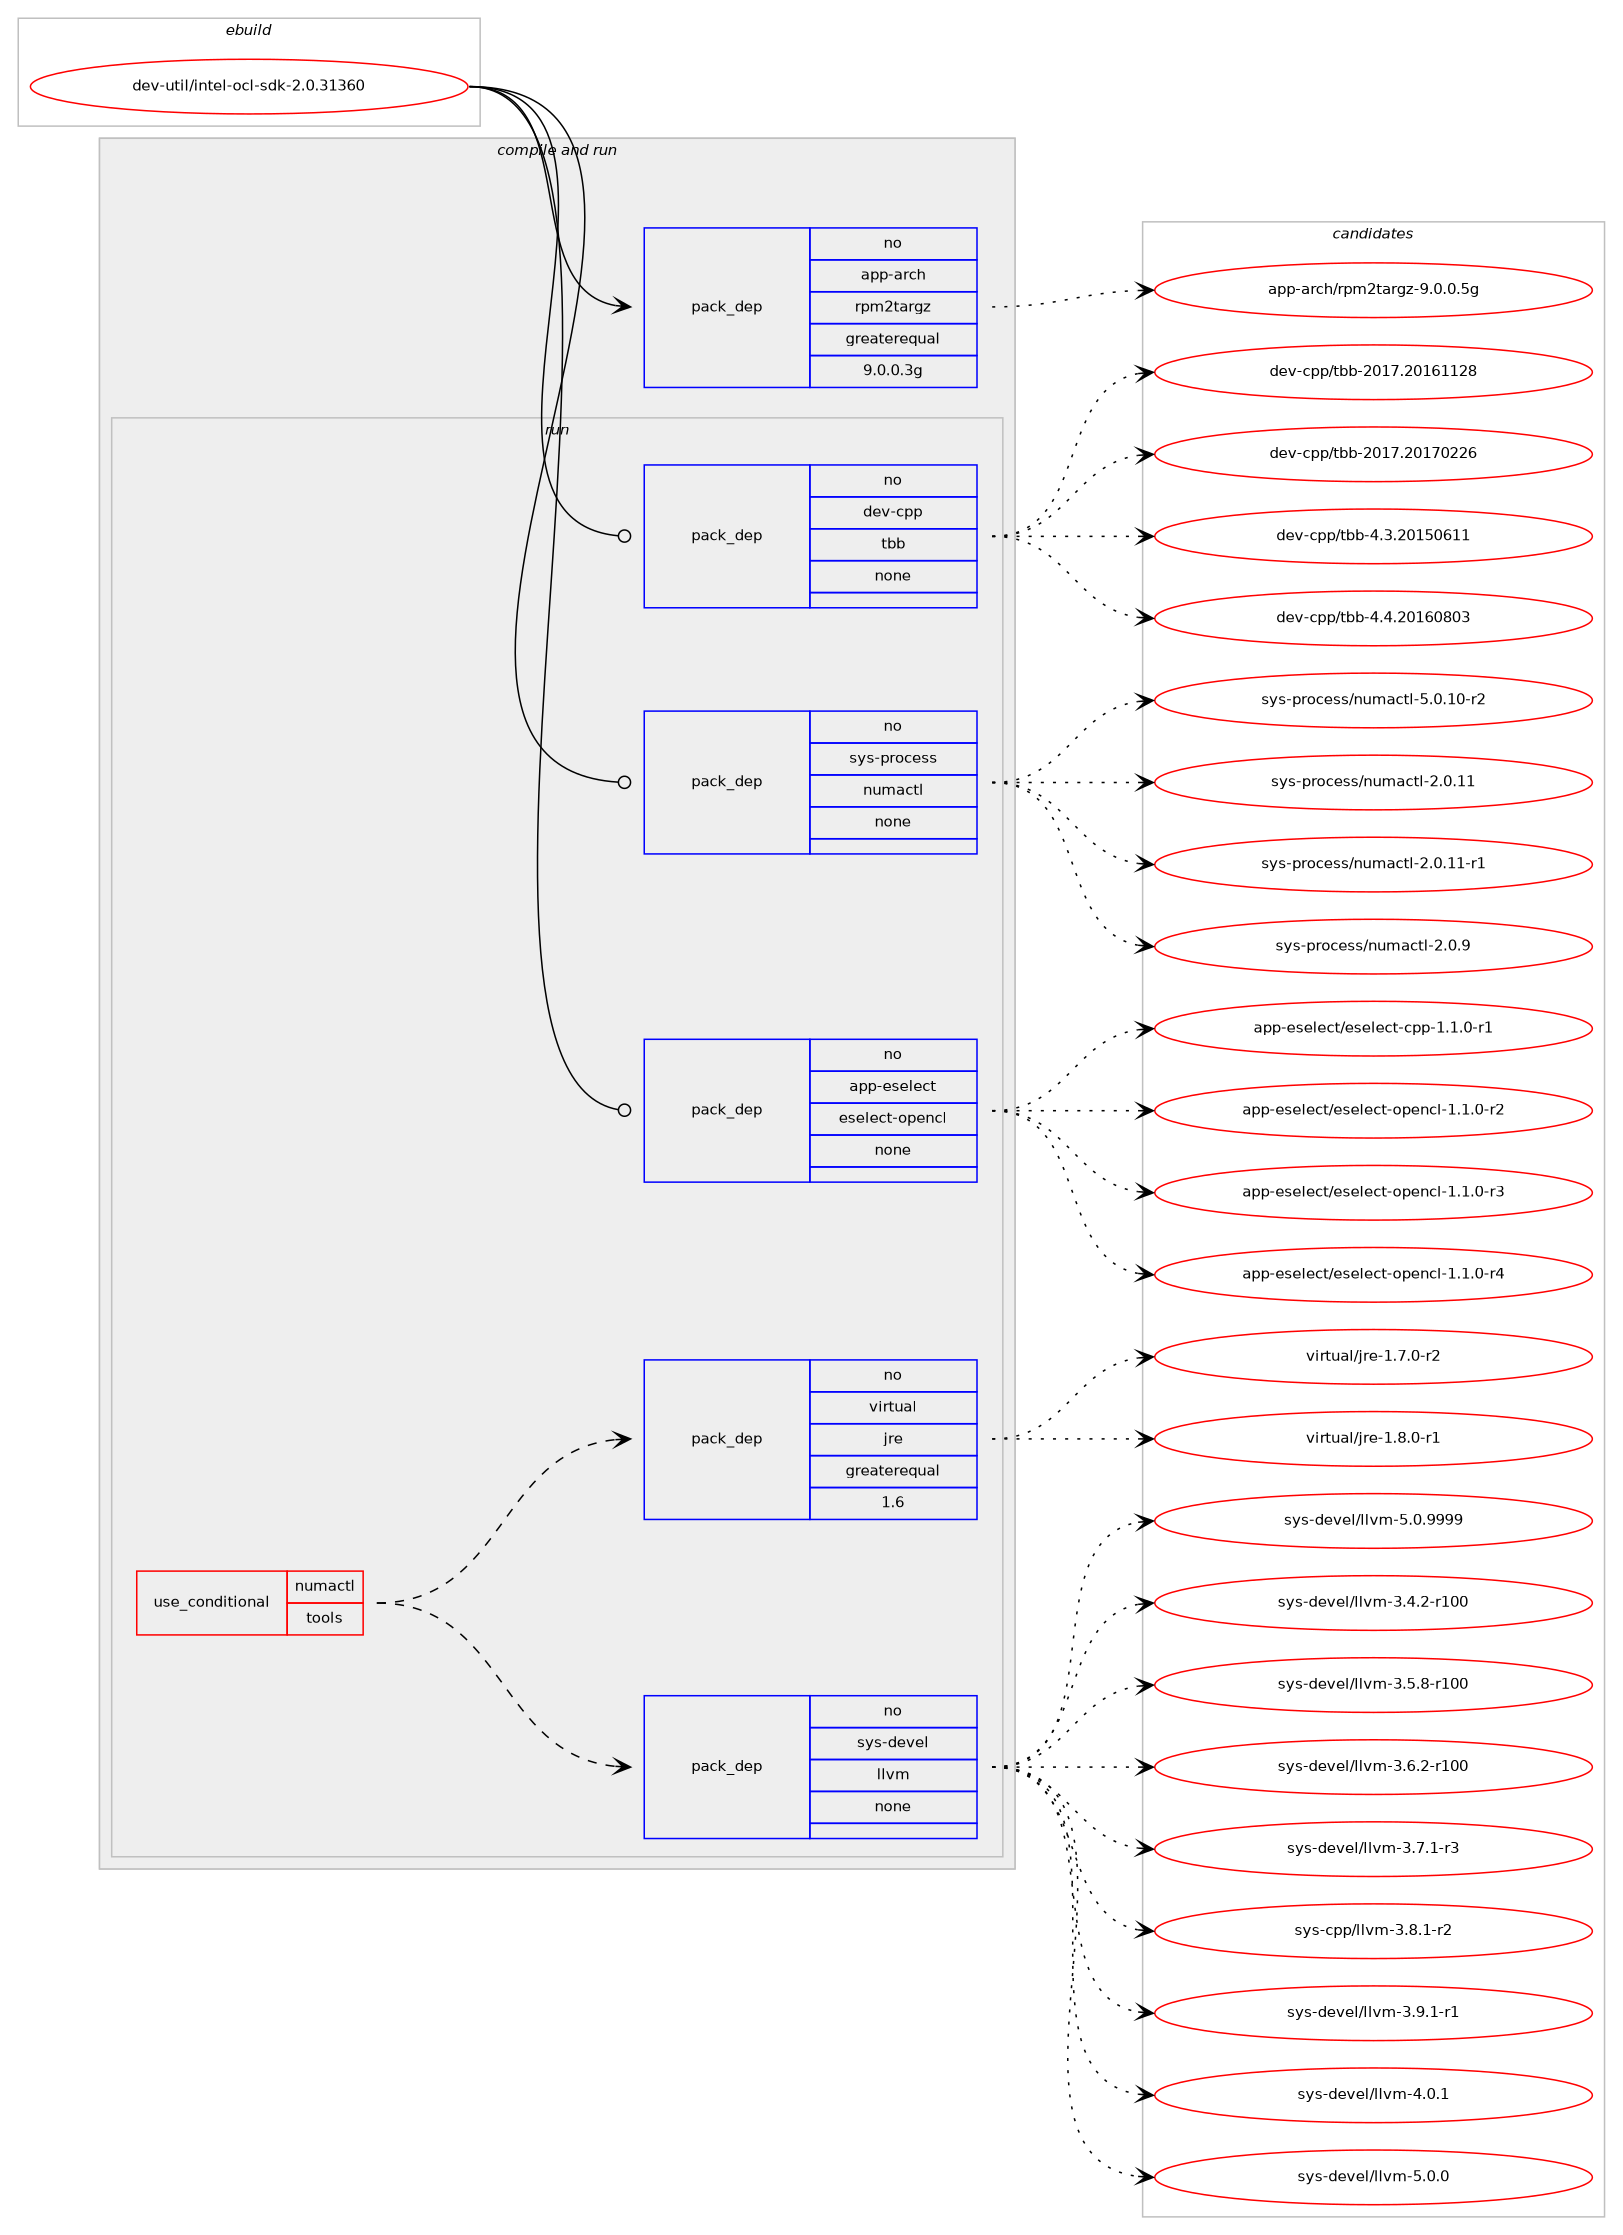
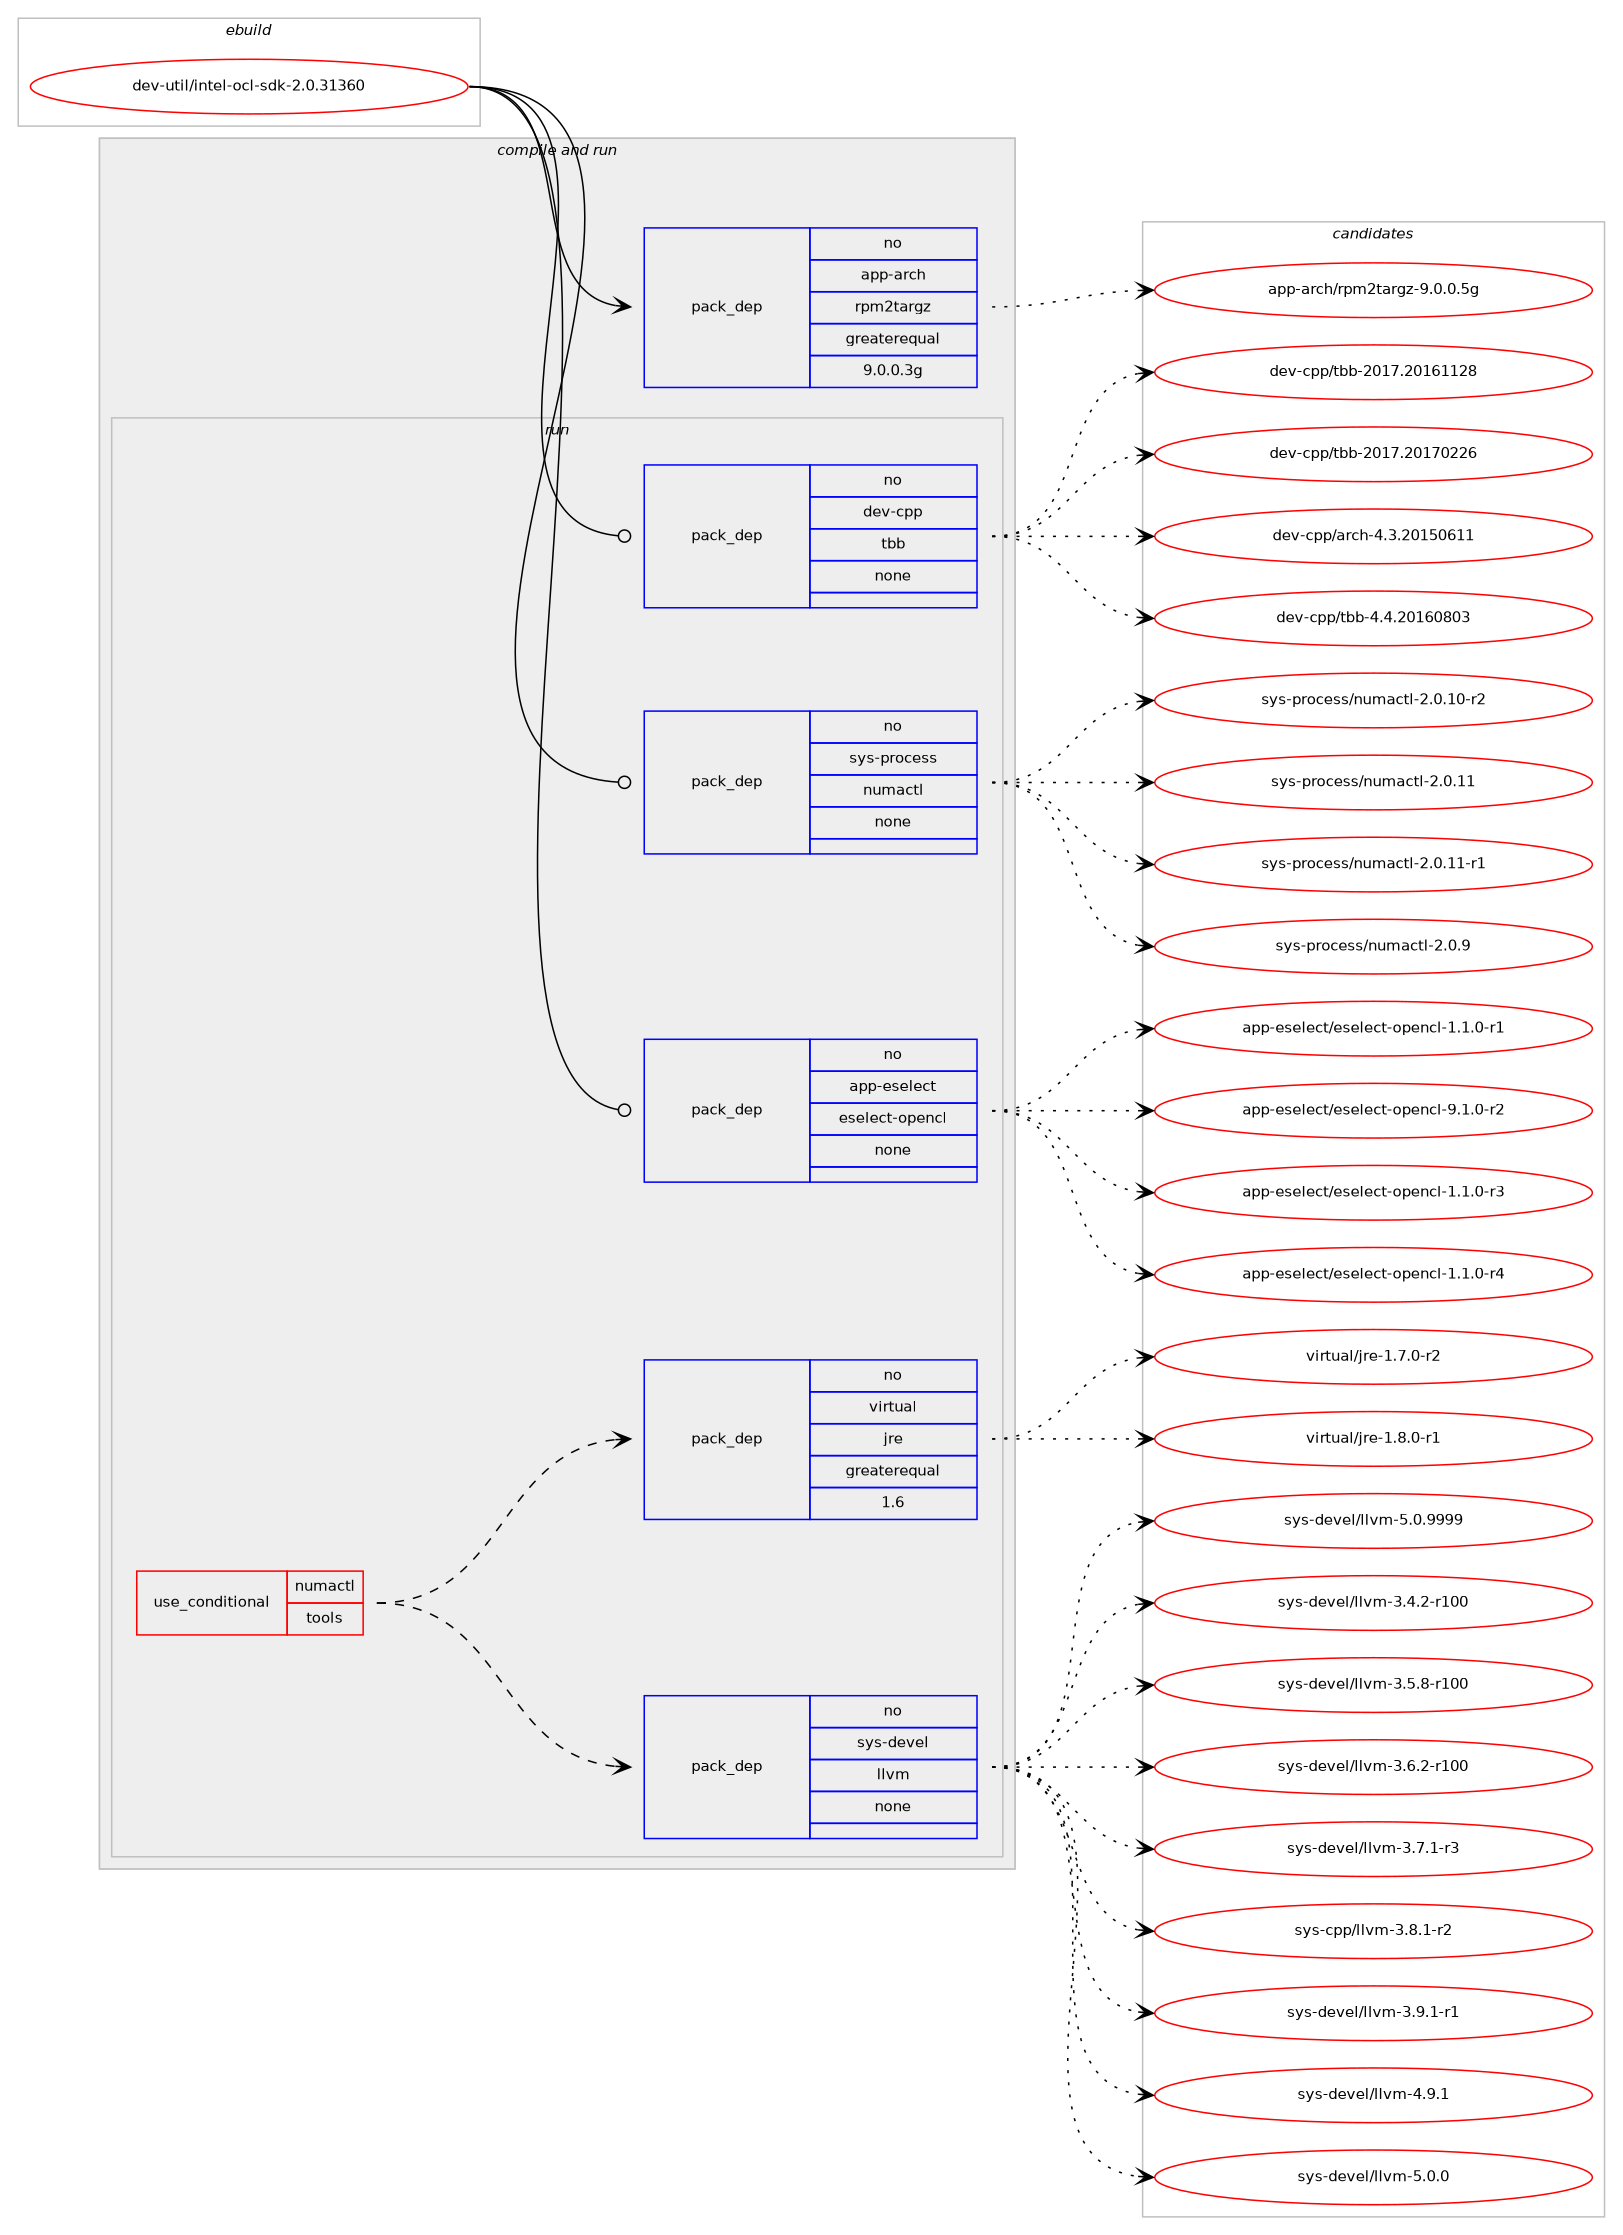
(1374, 536) -> (1374, 536)
(1374, 700) -> (1374, 700)
(1374, 1029) -> (1374, 1029)
(1374, 1111) -> (1374, 1111)
(1374, 2095) -> (1374, 2095)
